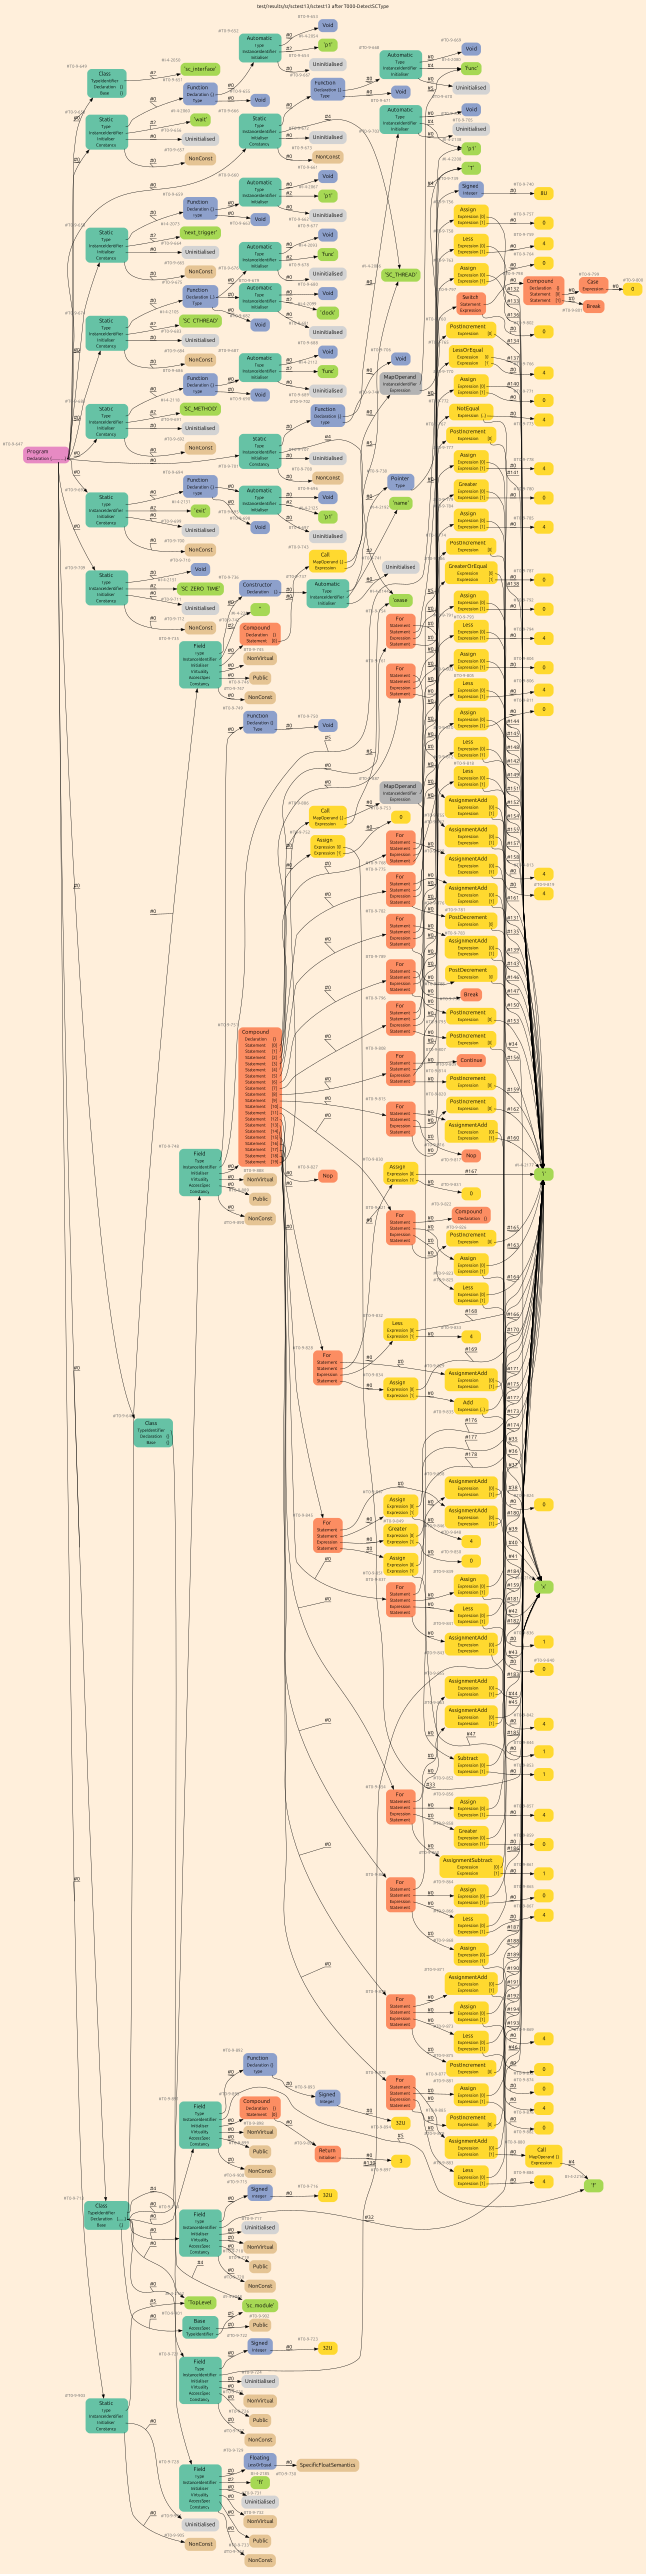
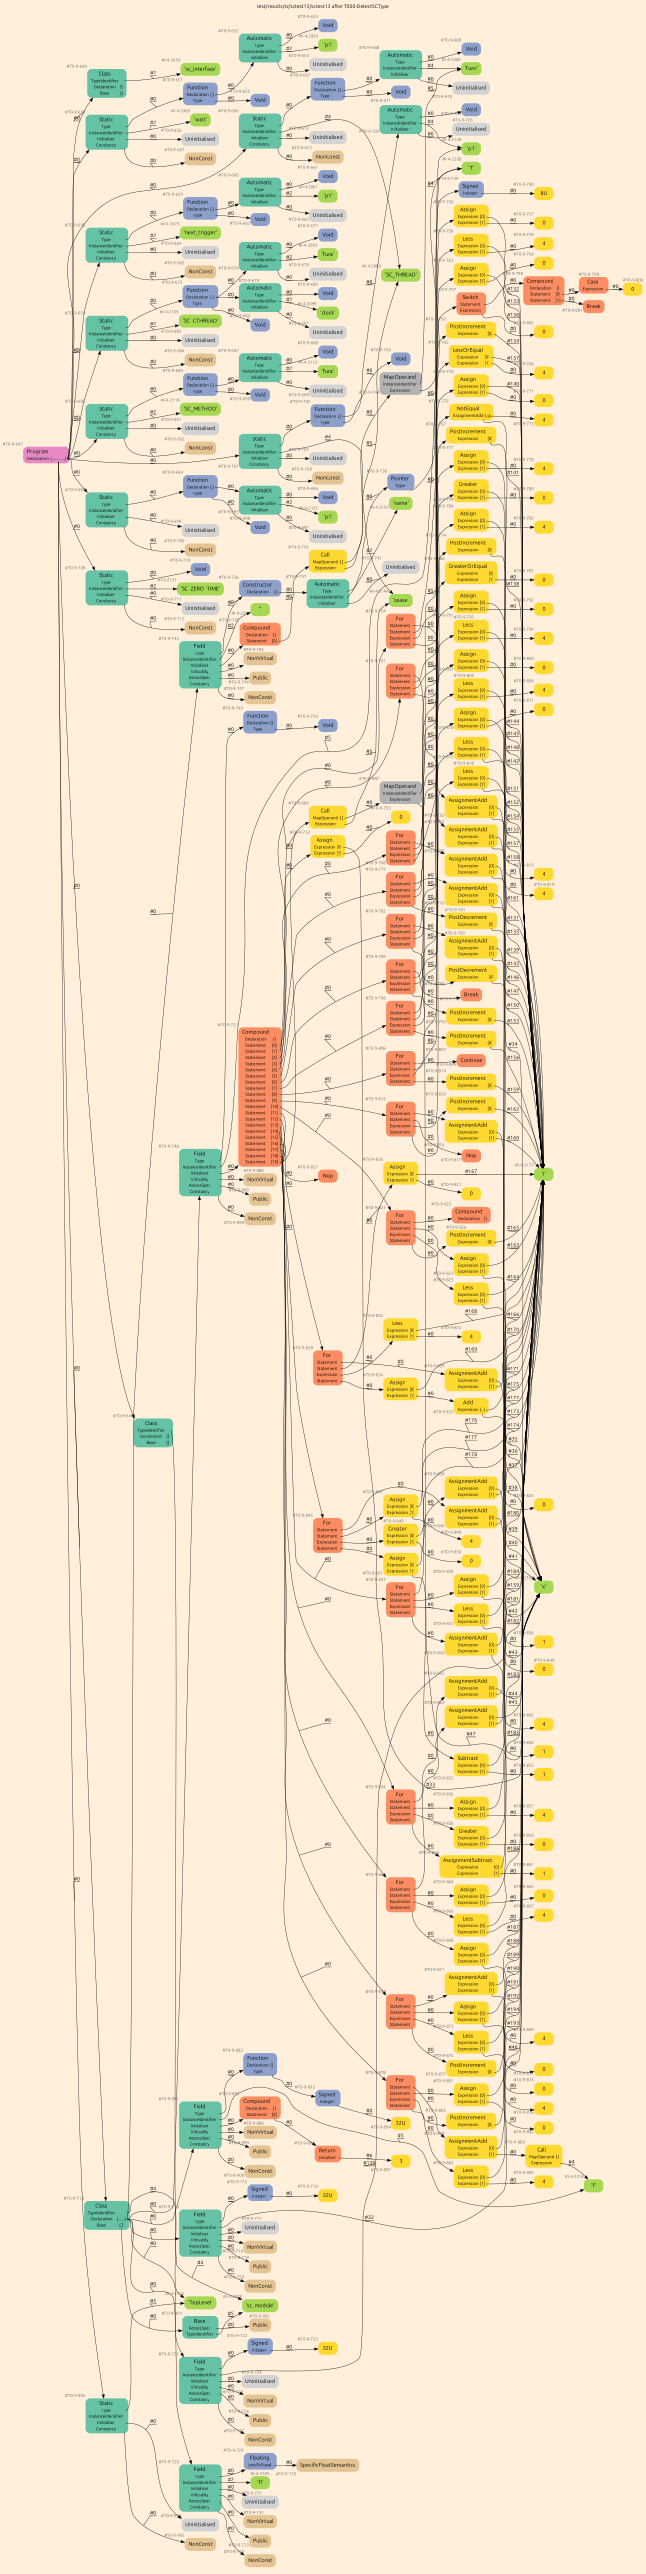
(468, 416) -> (468, 416)
(200, 511) -> none
(509, 780) -> none
(369, 2156) -> (369, 2156)
